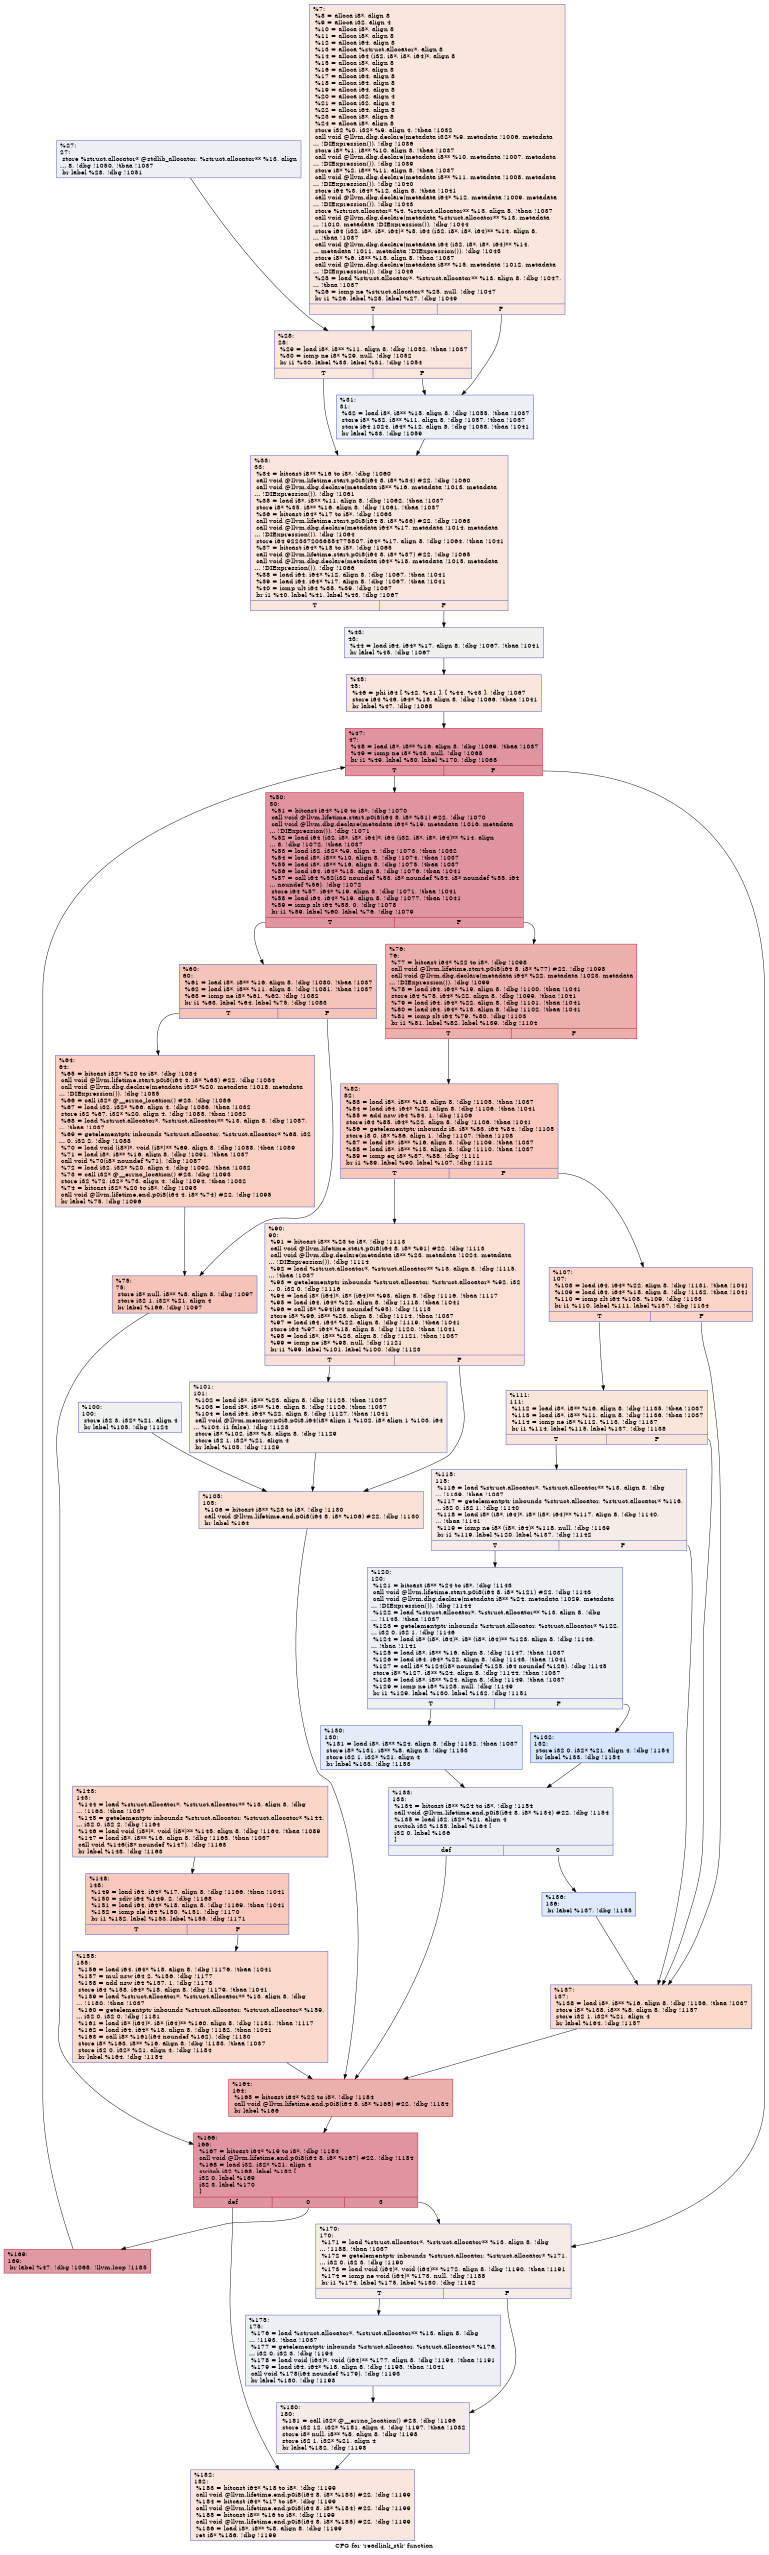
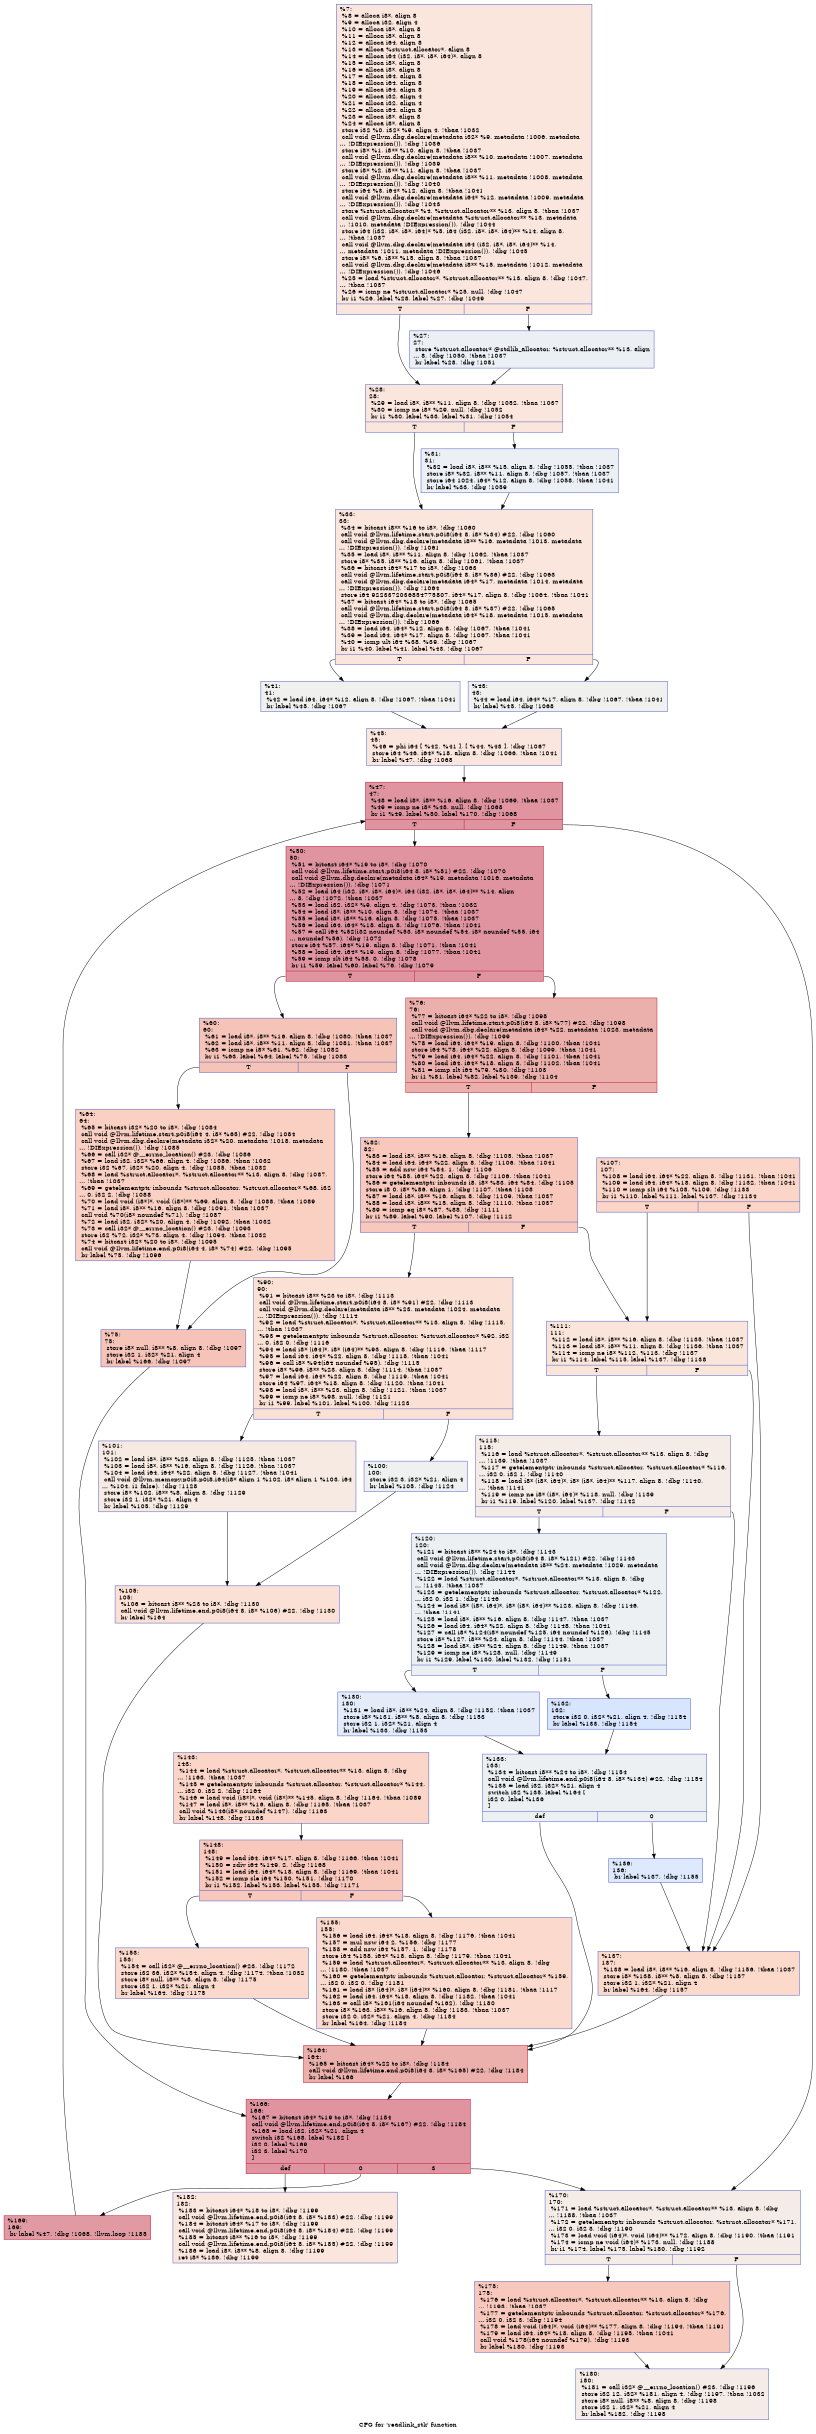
(491, 356) -> (528, 320)
(389, 653) -> (513, 706)
none -> (360, 696)
(613, 1205) -> (599, 1272)
(451, 1453) -> (444, 1440)
none -> (212, 1973)
(373, 2350) -> (602, 2317)
(344, 2460) -> none
